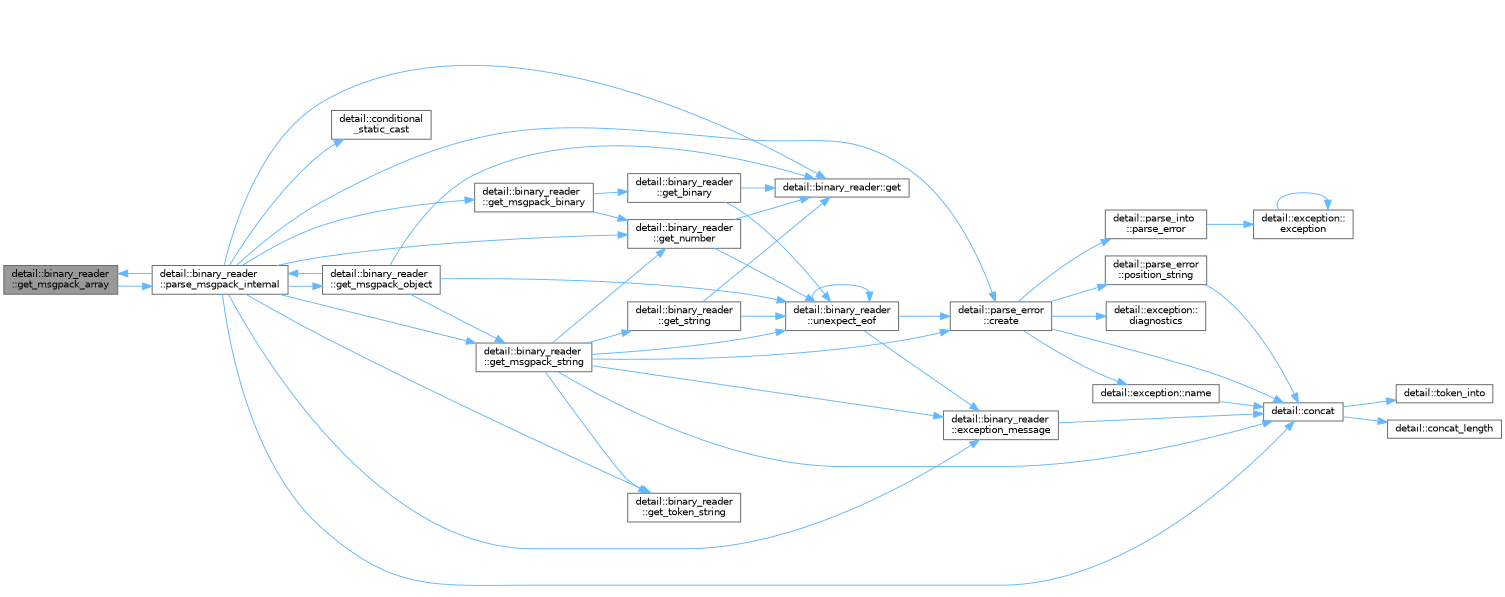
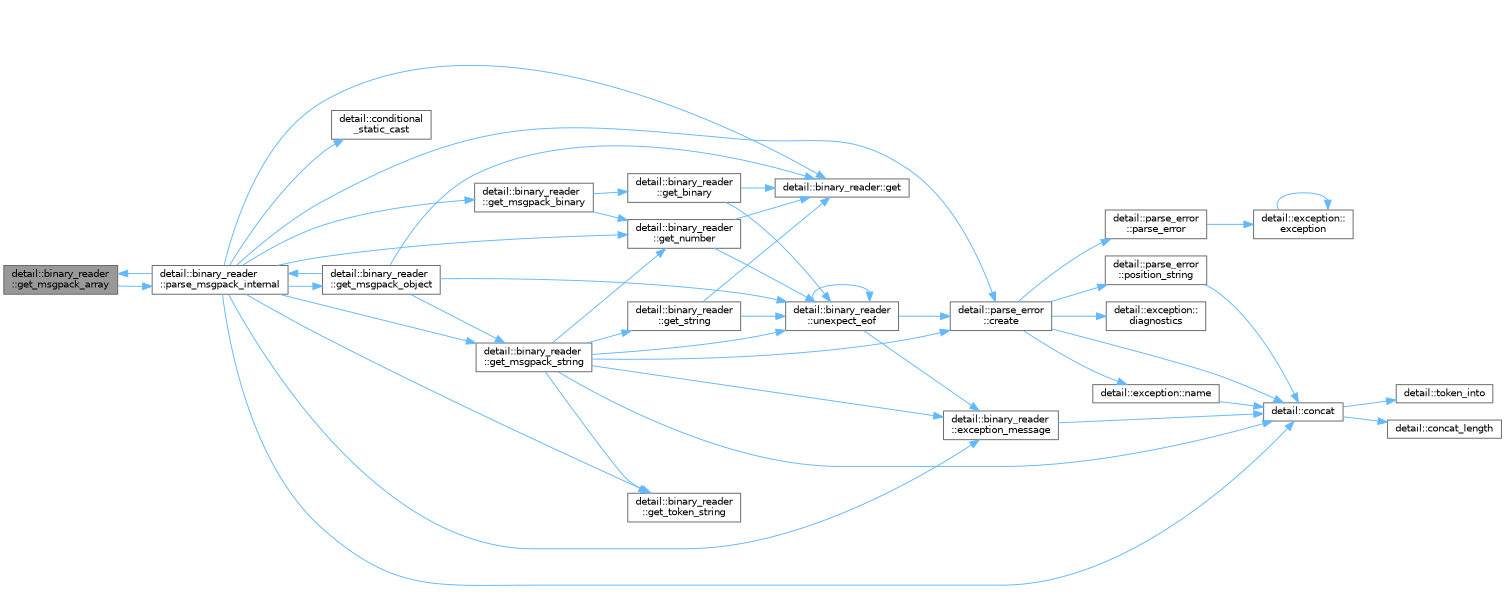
(1156, 224) -> (1156, 224)
